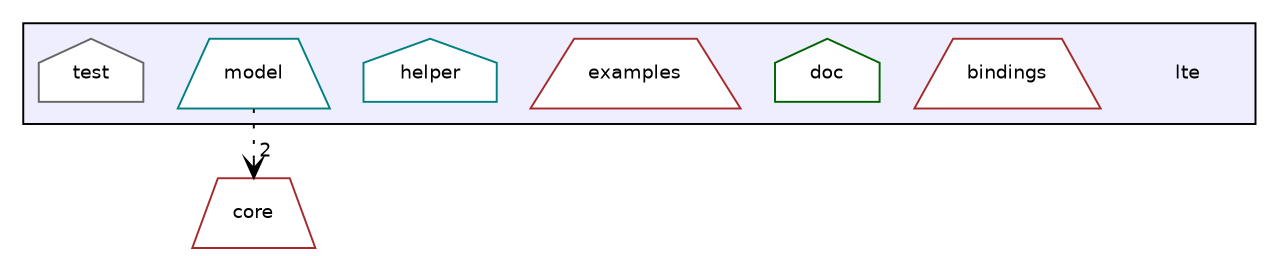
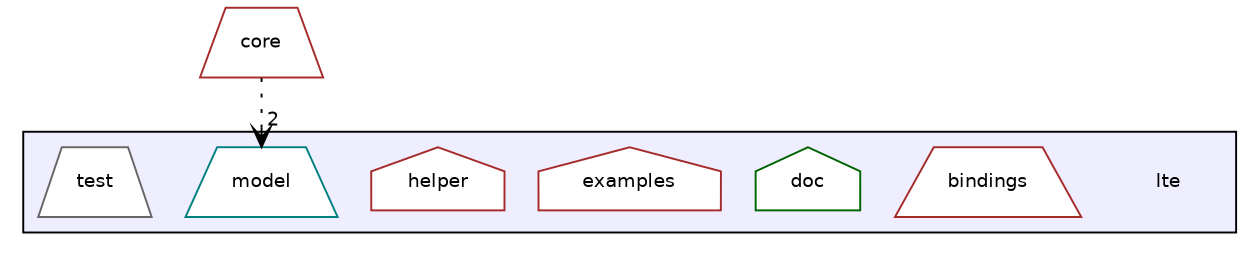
(91, 74) -> (95, 182)
(430, 74) -> (438, 182)
(636, 74) -> (630, 182)
(254, 136) -> (262, 103)
